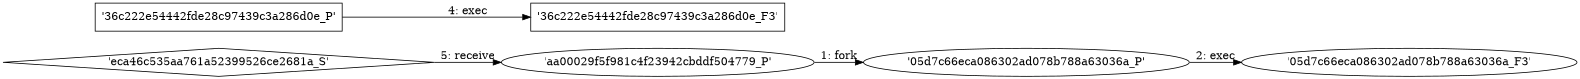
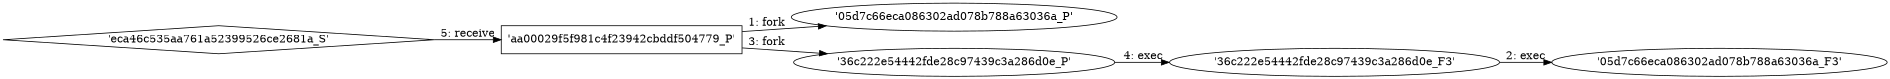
(219, 17) -> (954, 62)
(658, 17) -> (1335, 62)
none -> (781, 51)
(658, 62) -> (622, 40)
(1212, 62) -> (1522, 62)
